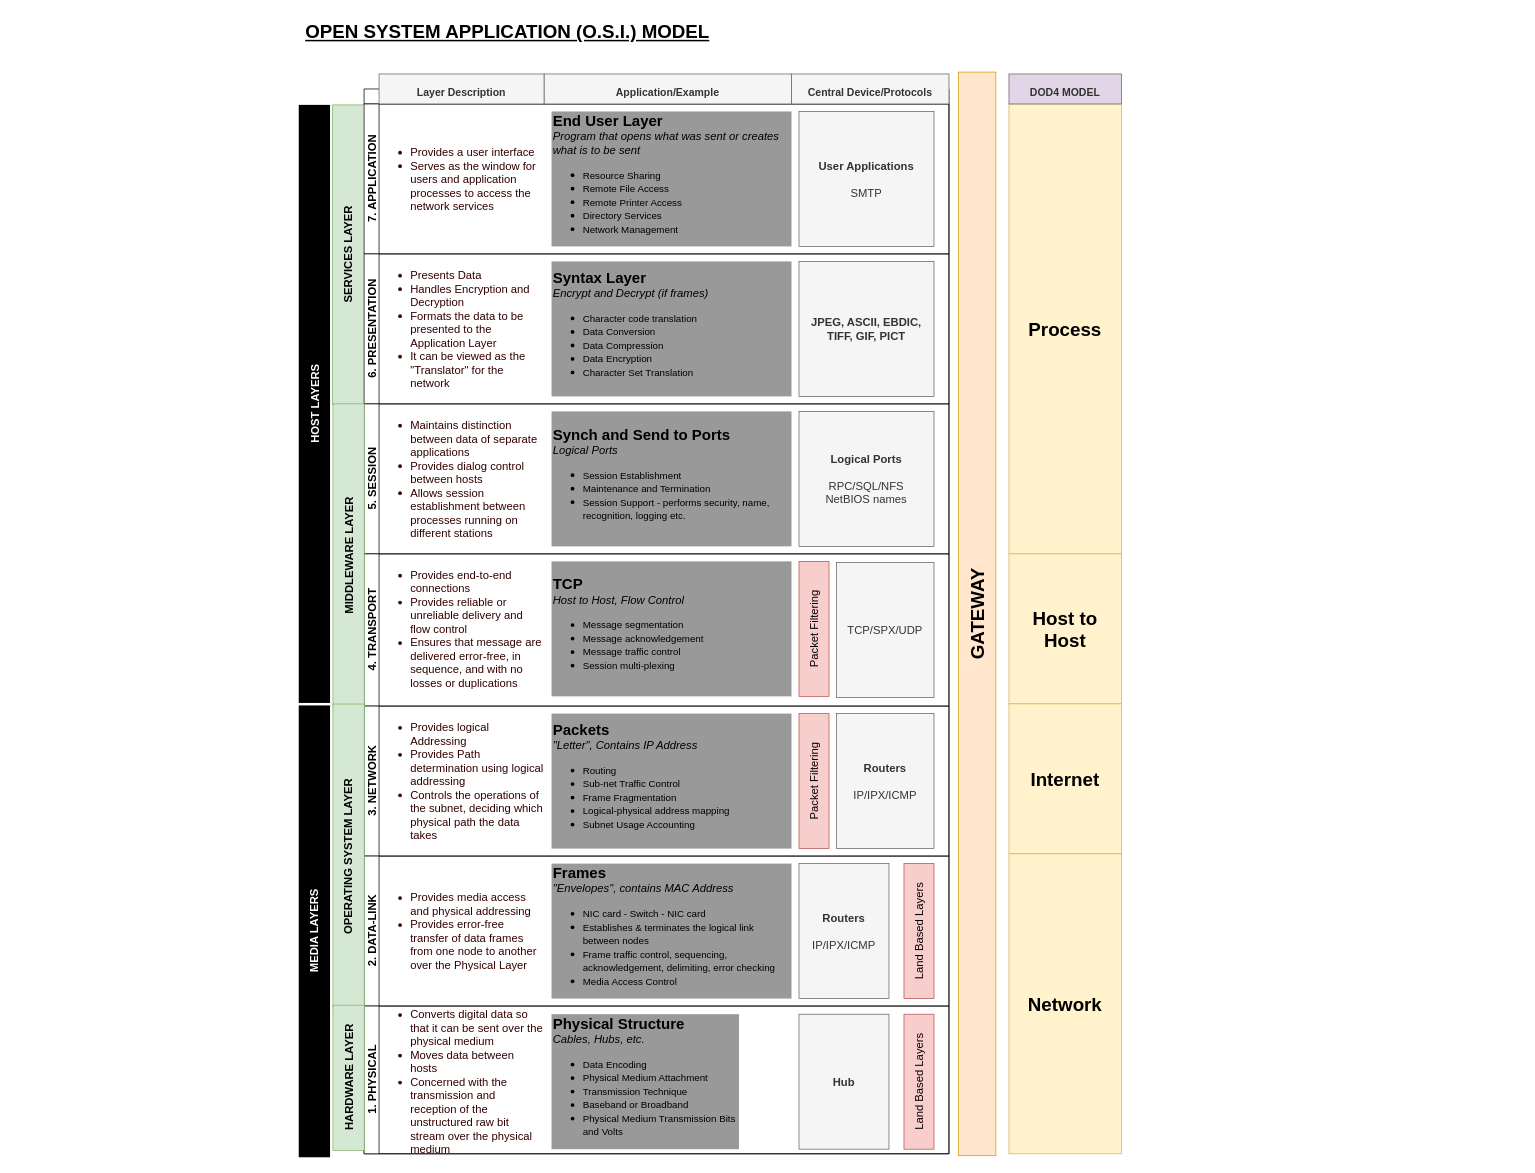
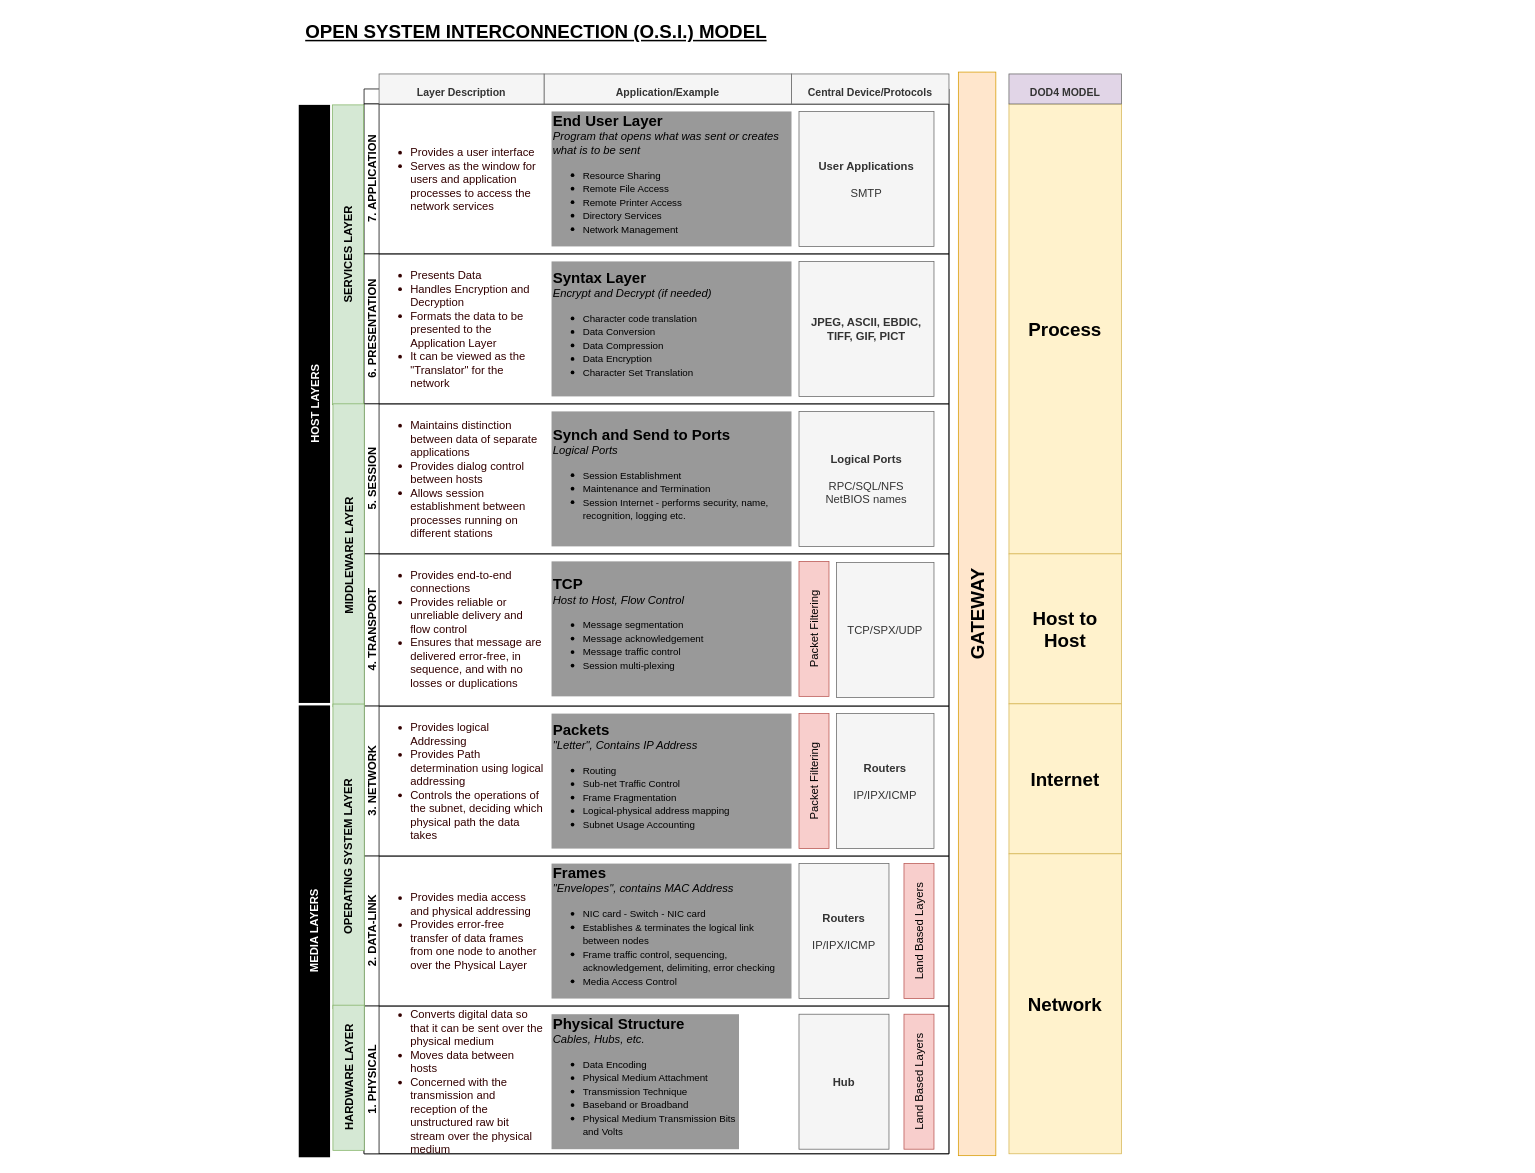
(488, 32) -> (509, 32)
(643, 329) -> (643, 329)
(672, 479) -> (672, 479)
